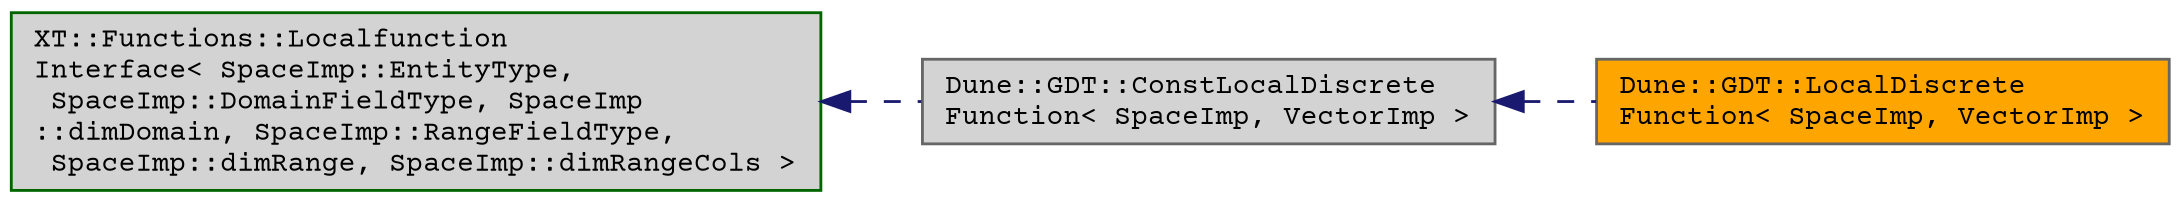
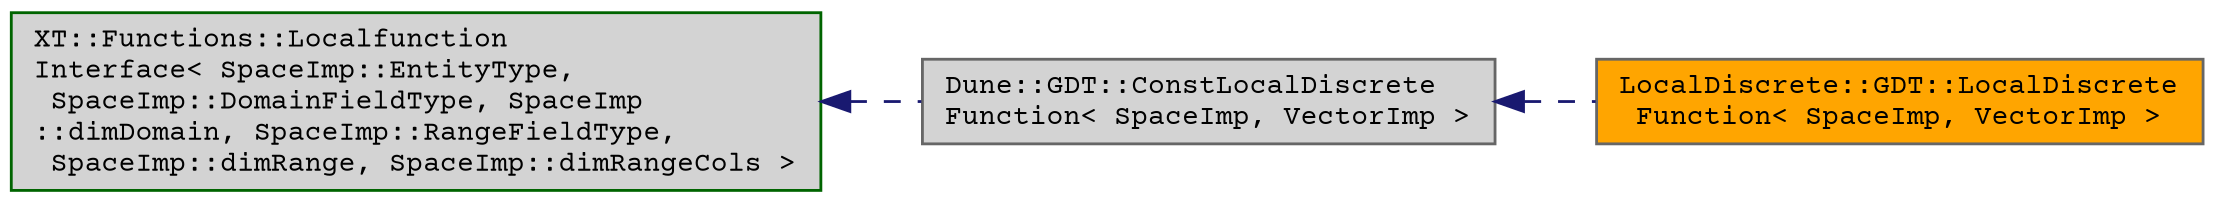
(1883, 102) -> (1900, 102)
